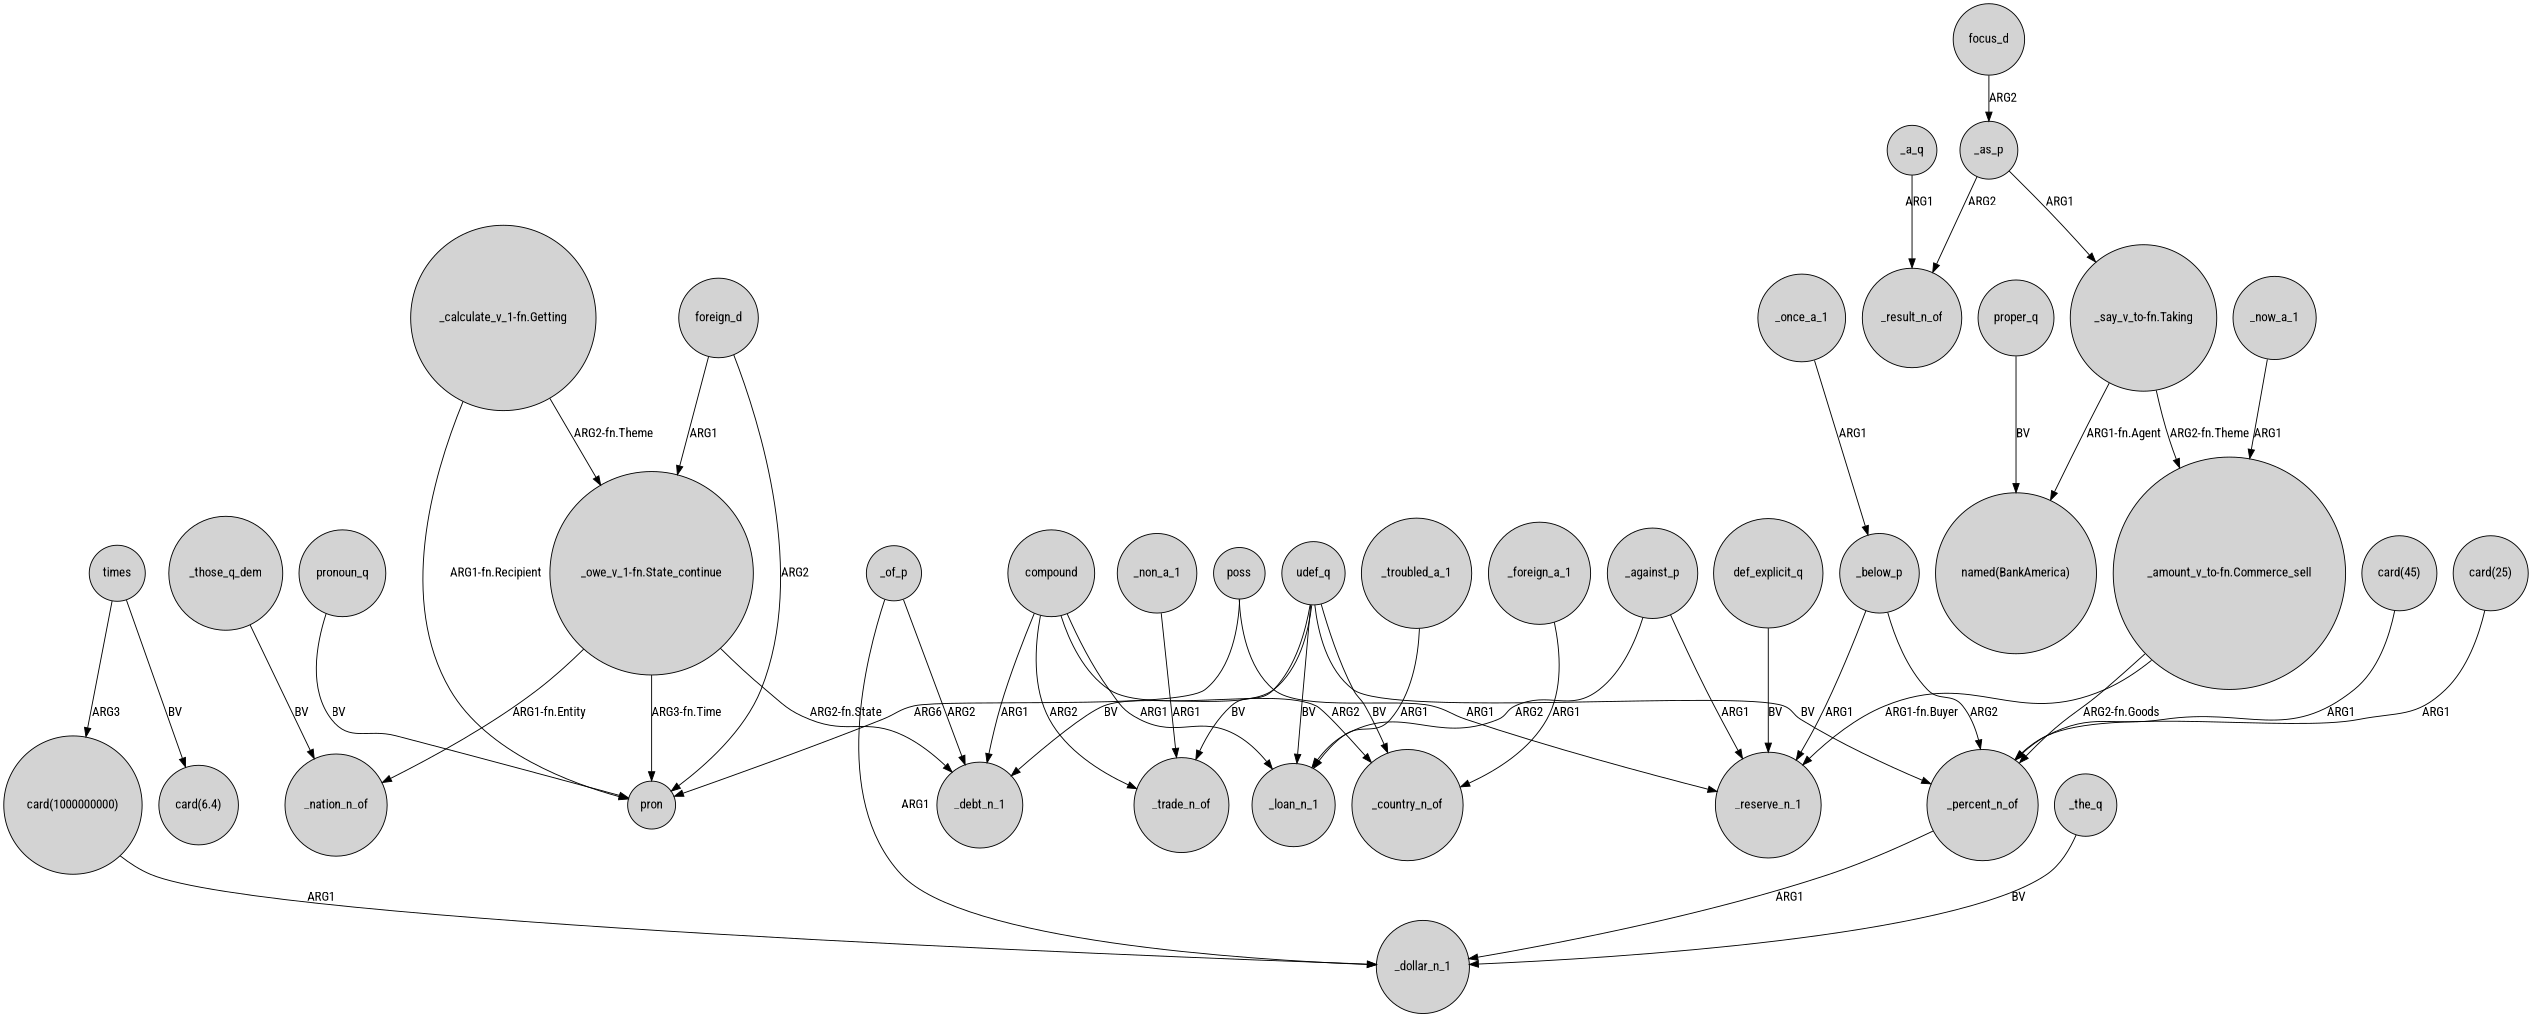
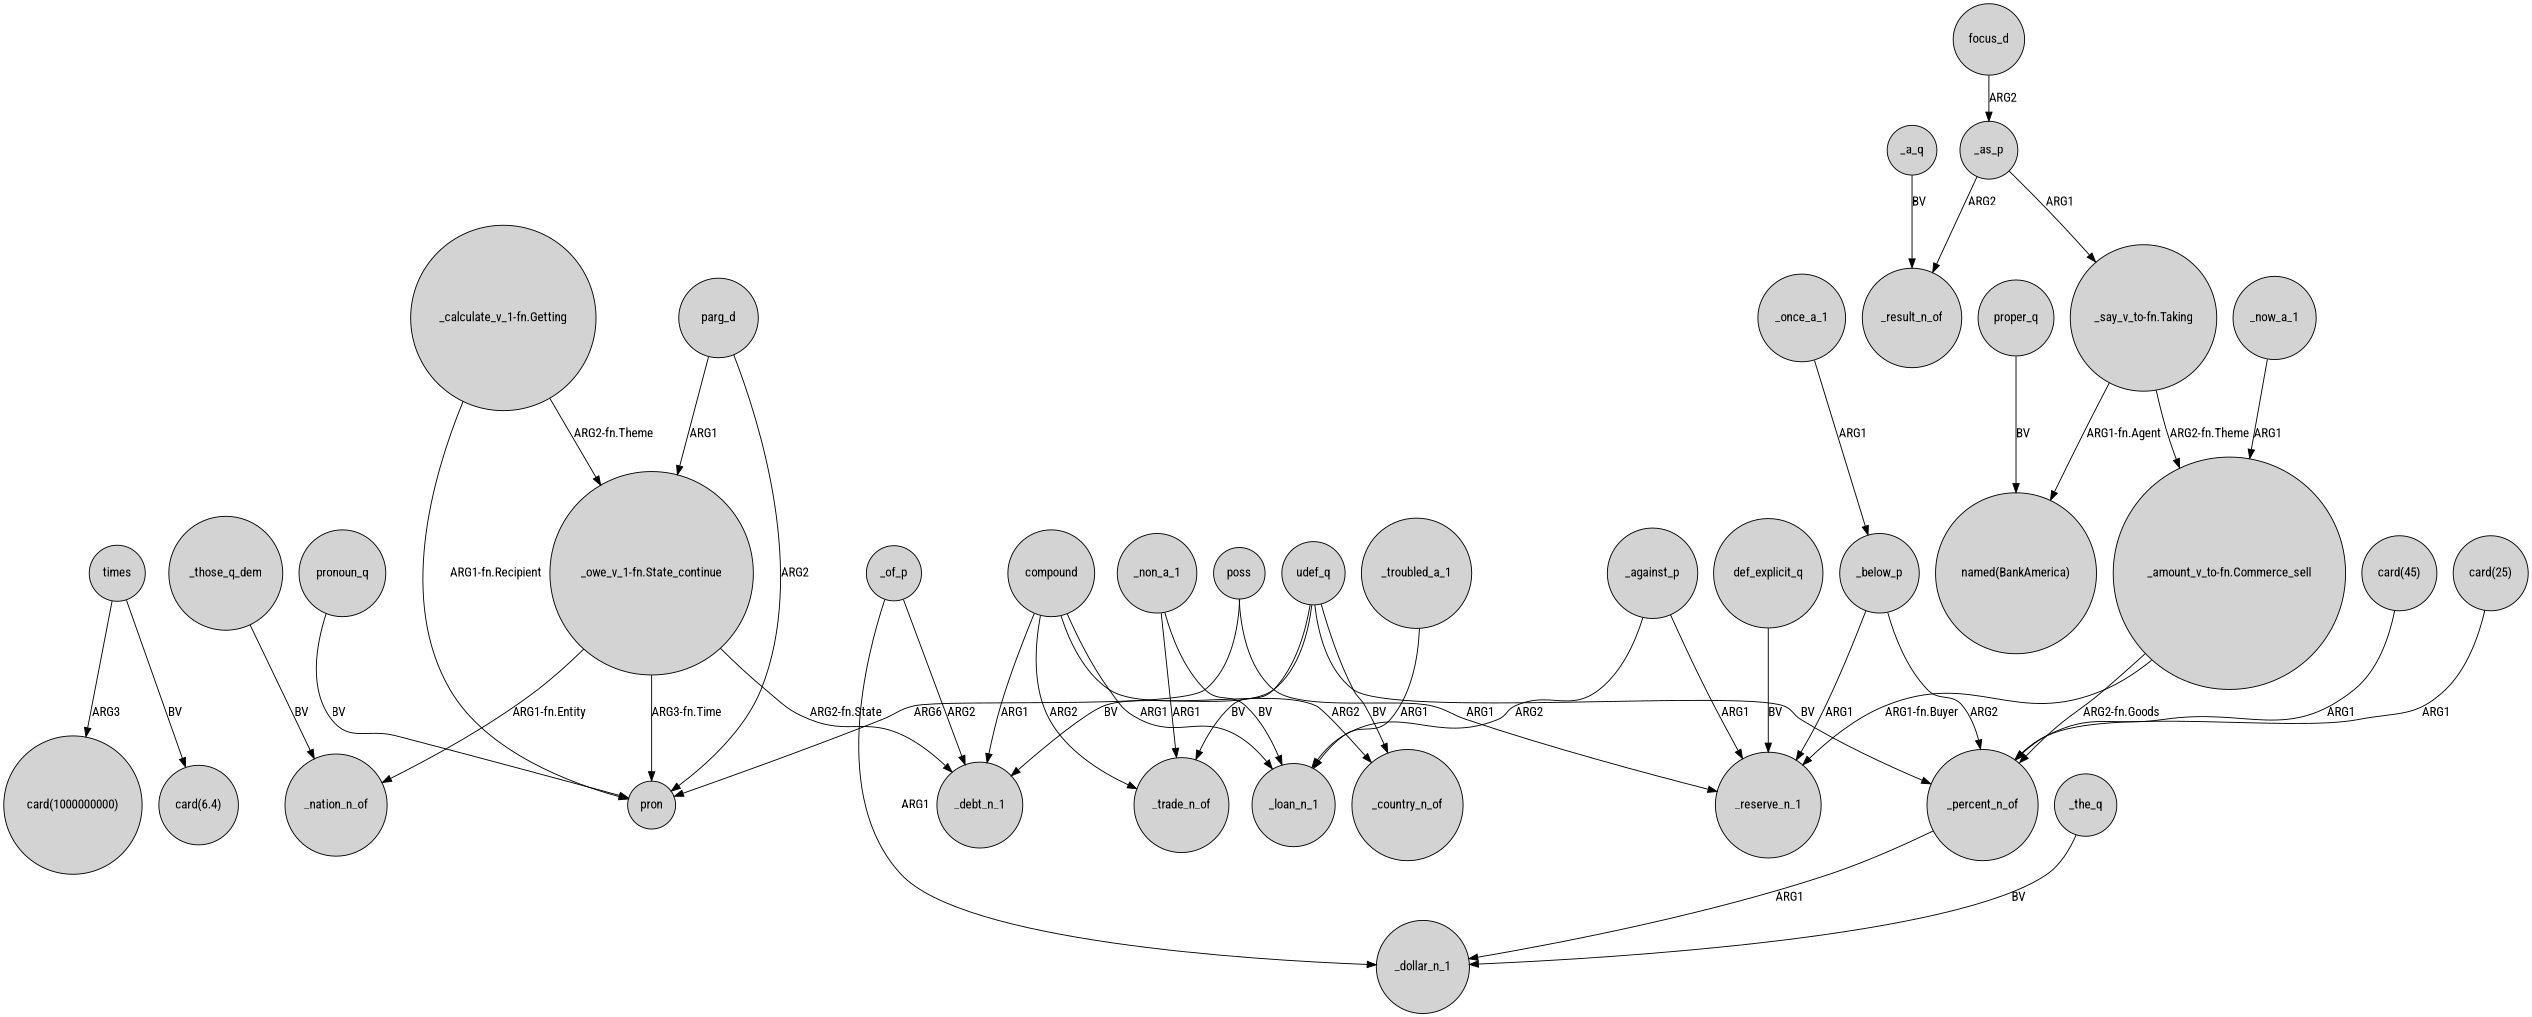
(1919, 202) -> (1919, 202)
(719, 318) -> (719, 318)
(1540, 573) -> none
(1304, 680) -> (1198, 682)
(739, 935) -> none
